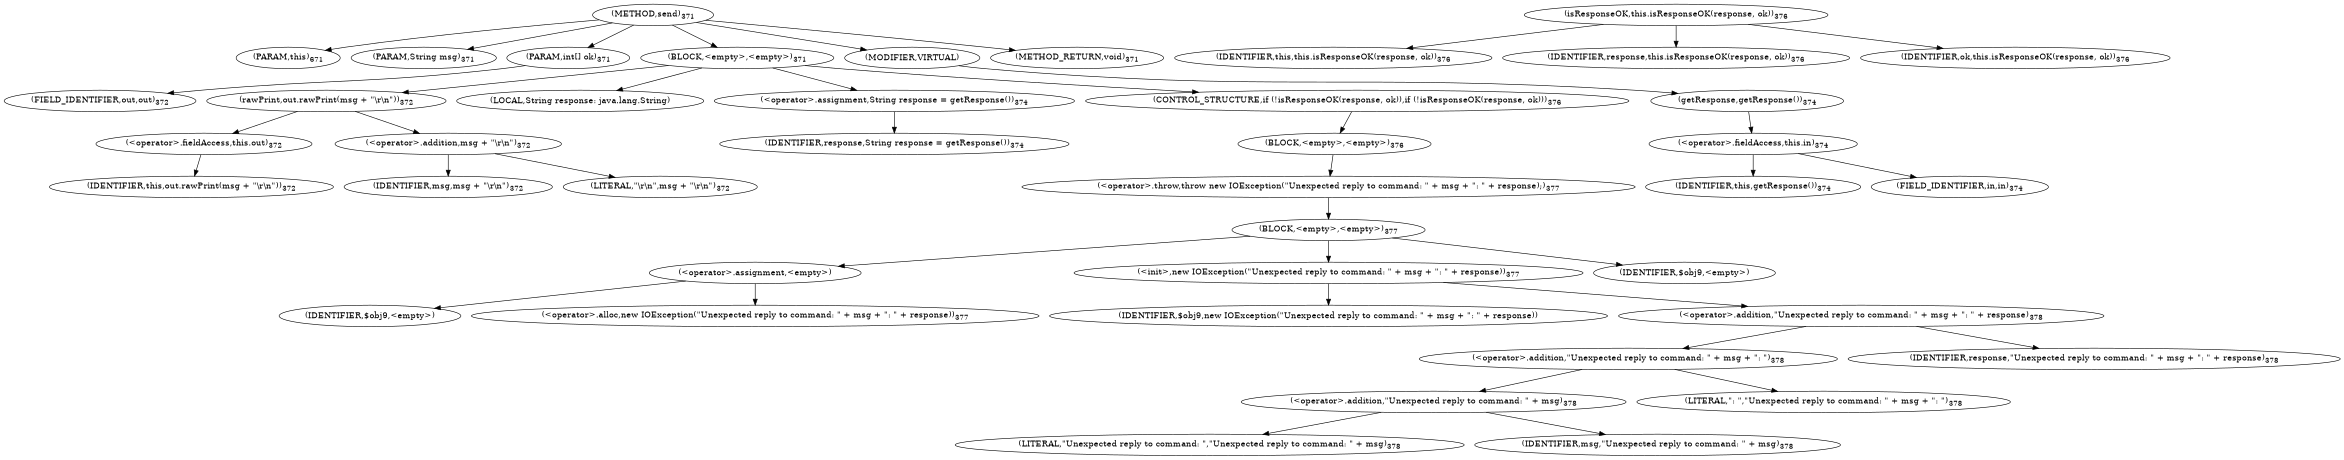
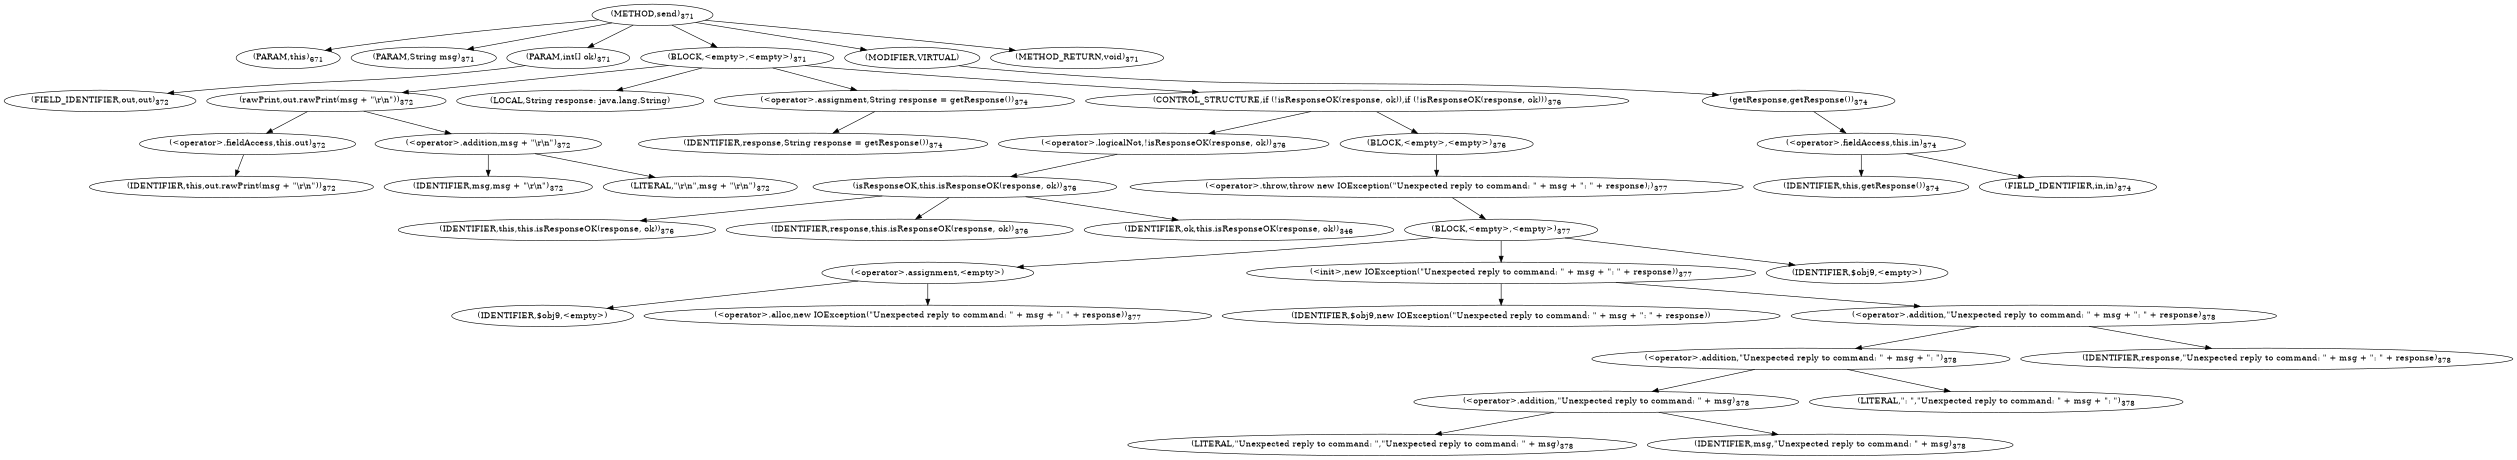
(2123, 57) -> (1346, 229)
none -> (1164, 144)
